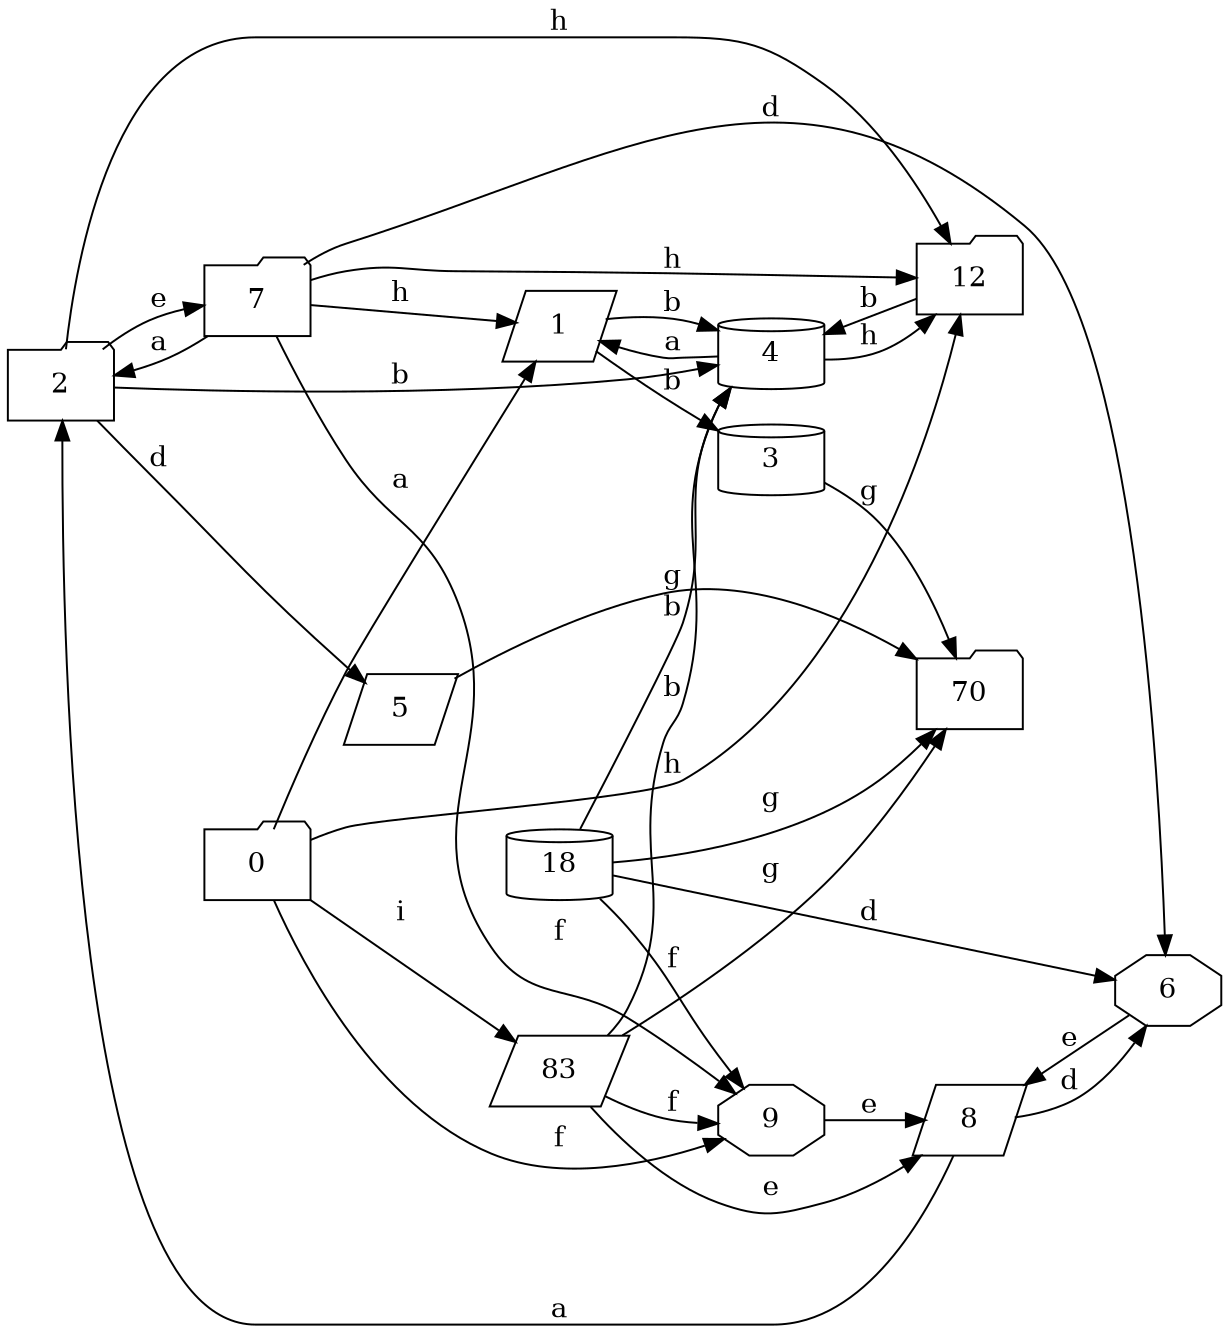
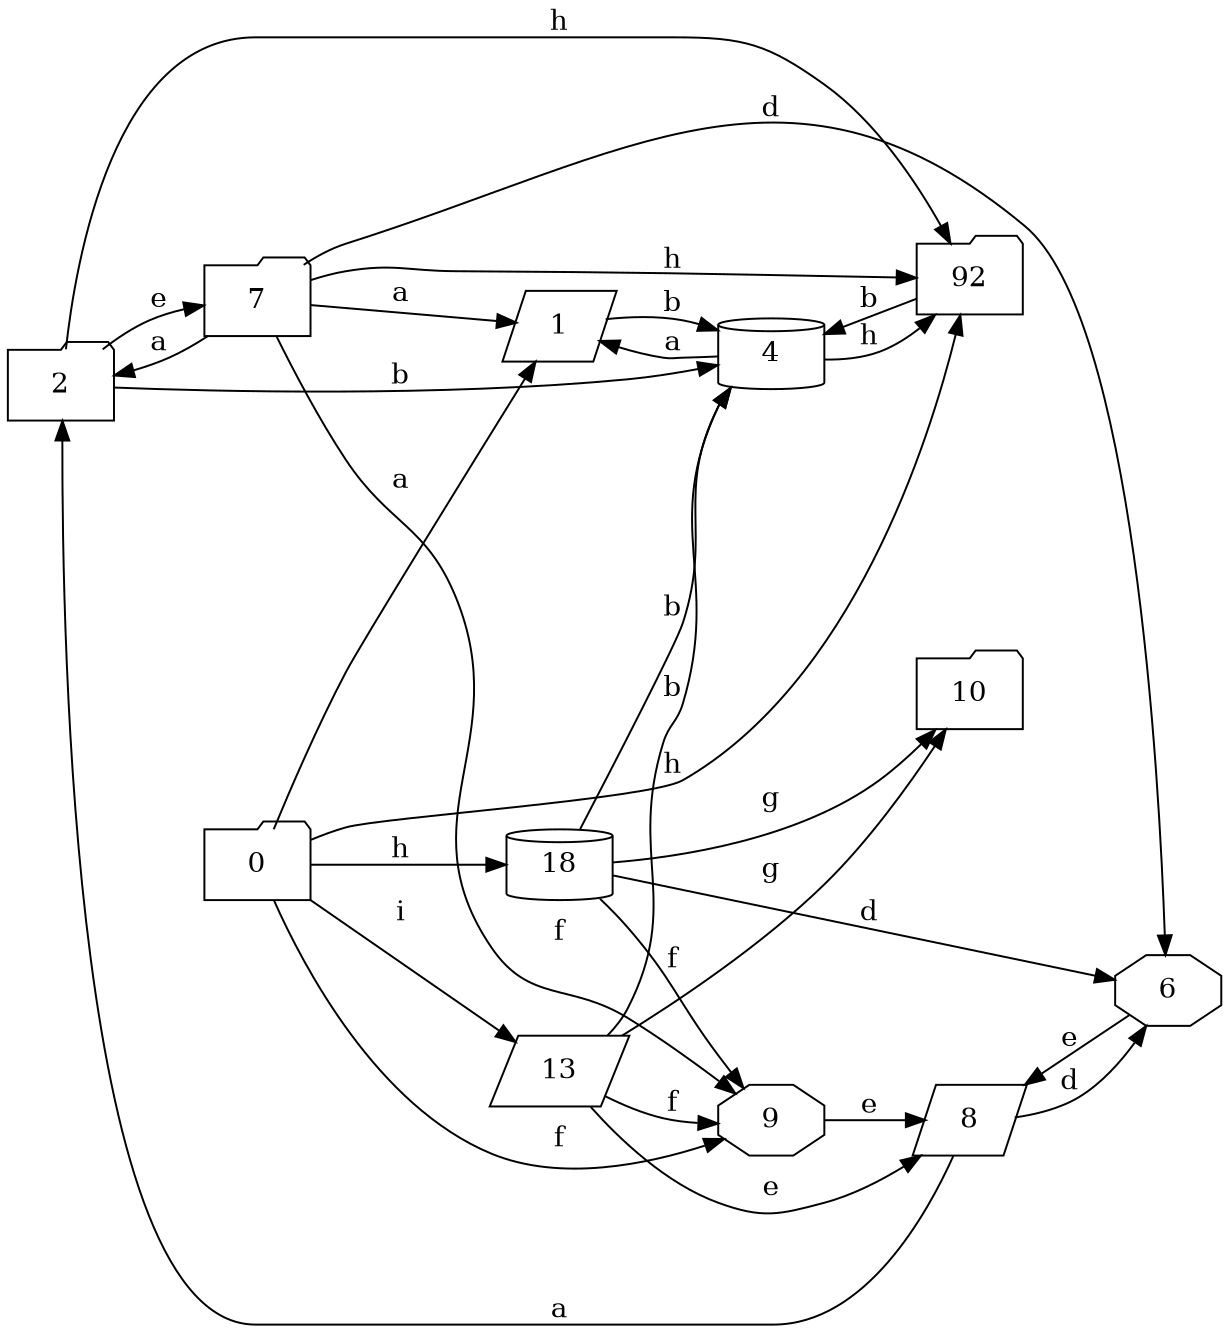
(970, 279) -> (970, 279)
(401, 294) -> (401, 294)
(771, 460) -> none
(970, 694) -> (970, 694)
(401, 709) -> none
none -> (398, 865)
(560, 1071) -> (560, 1071)
